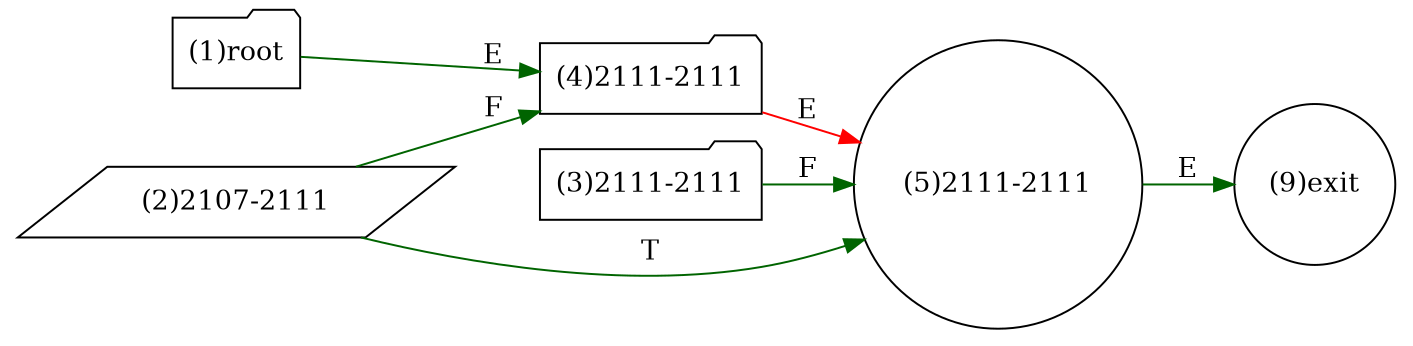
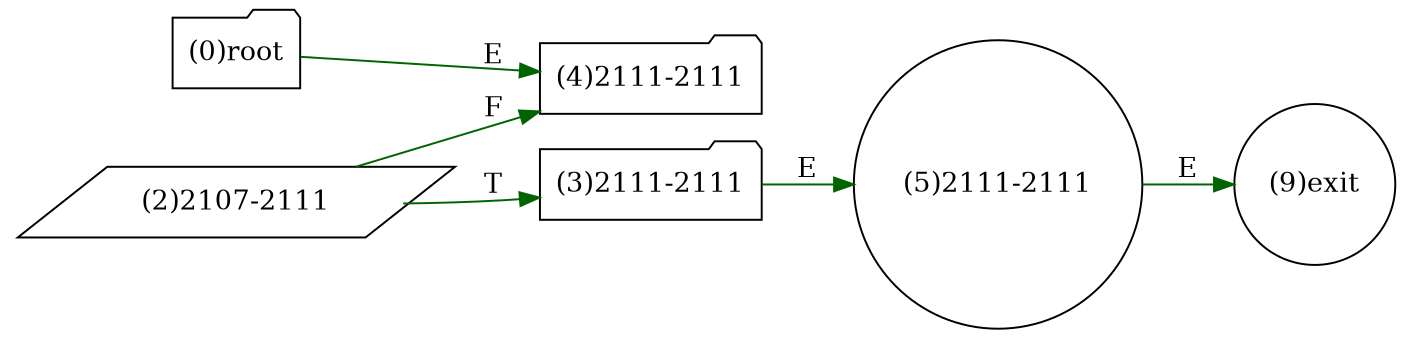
(236, 53) -> (236, 53)
(802, 124) -> none
(808, 170) -> (808, 170)
(603, 275) -> (461, 202)
